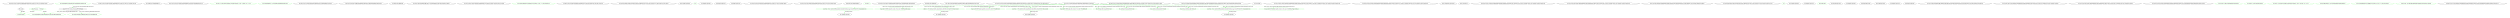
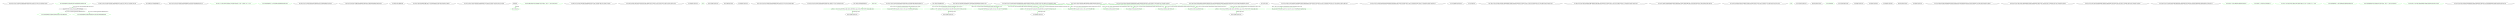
(38, 9) -> none
